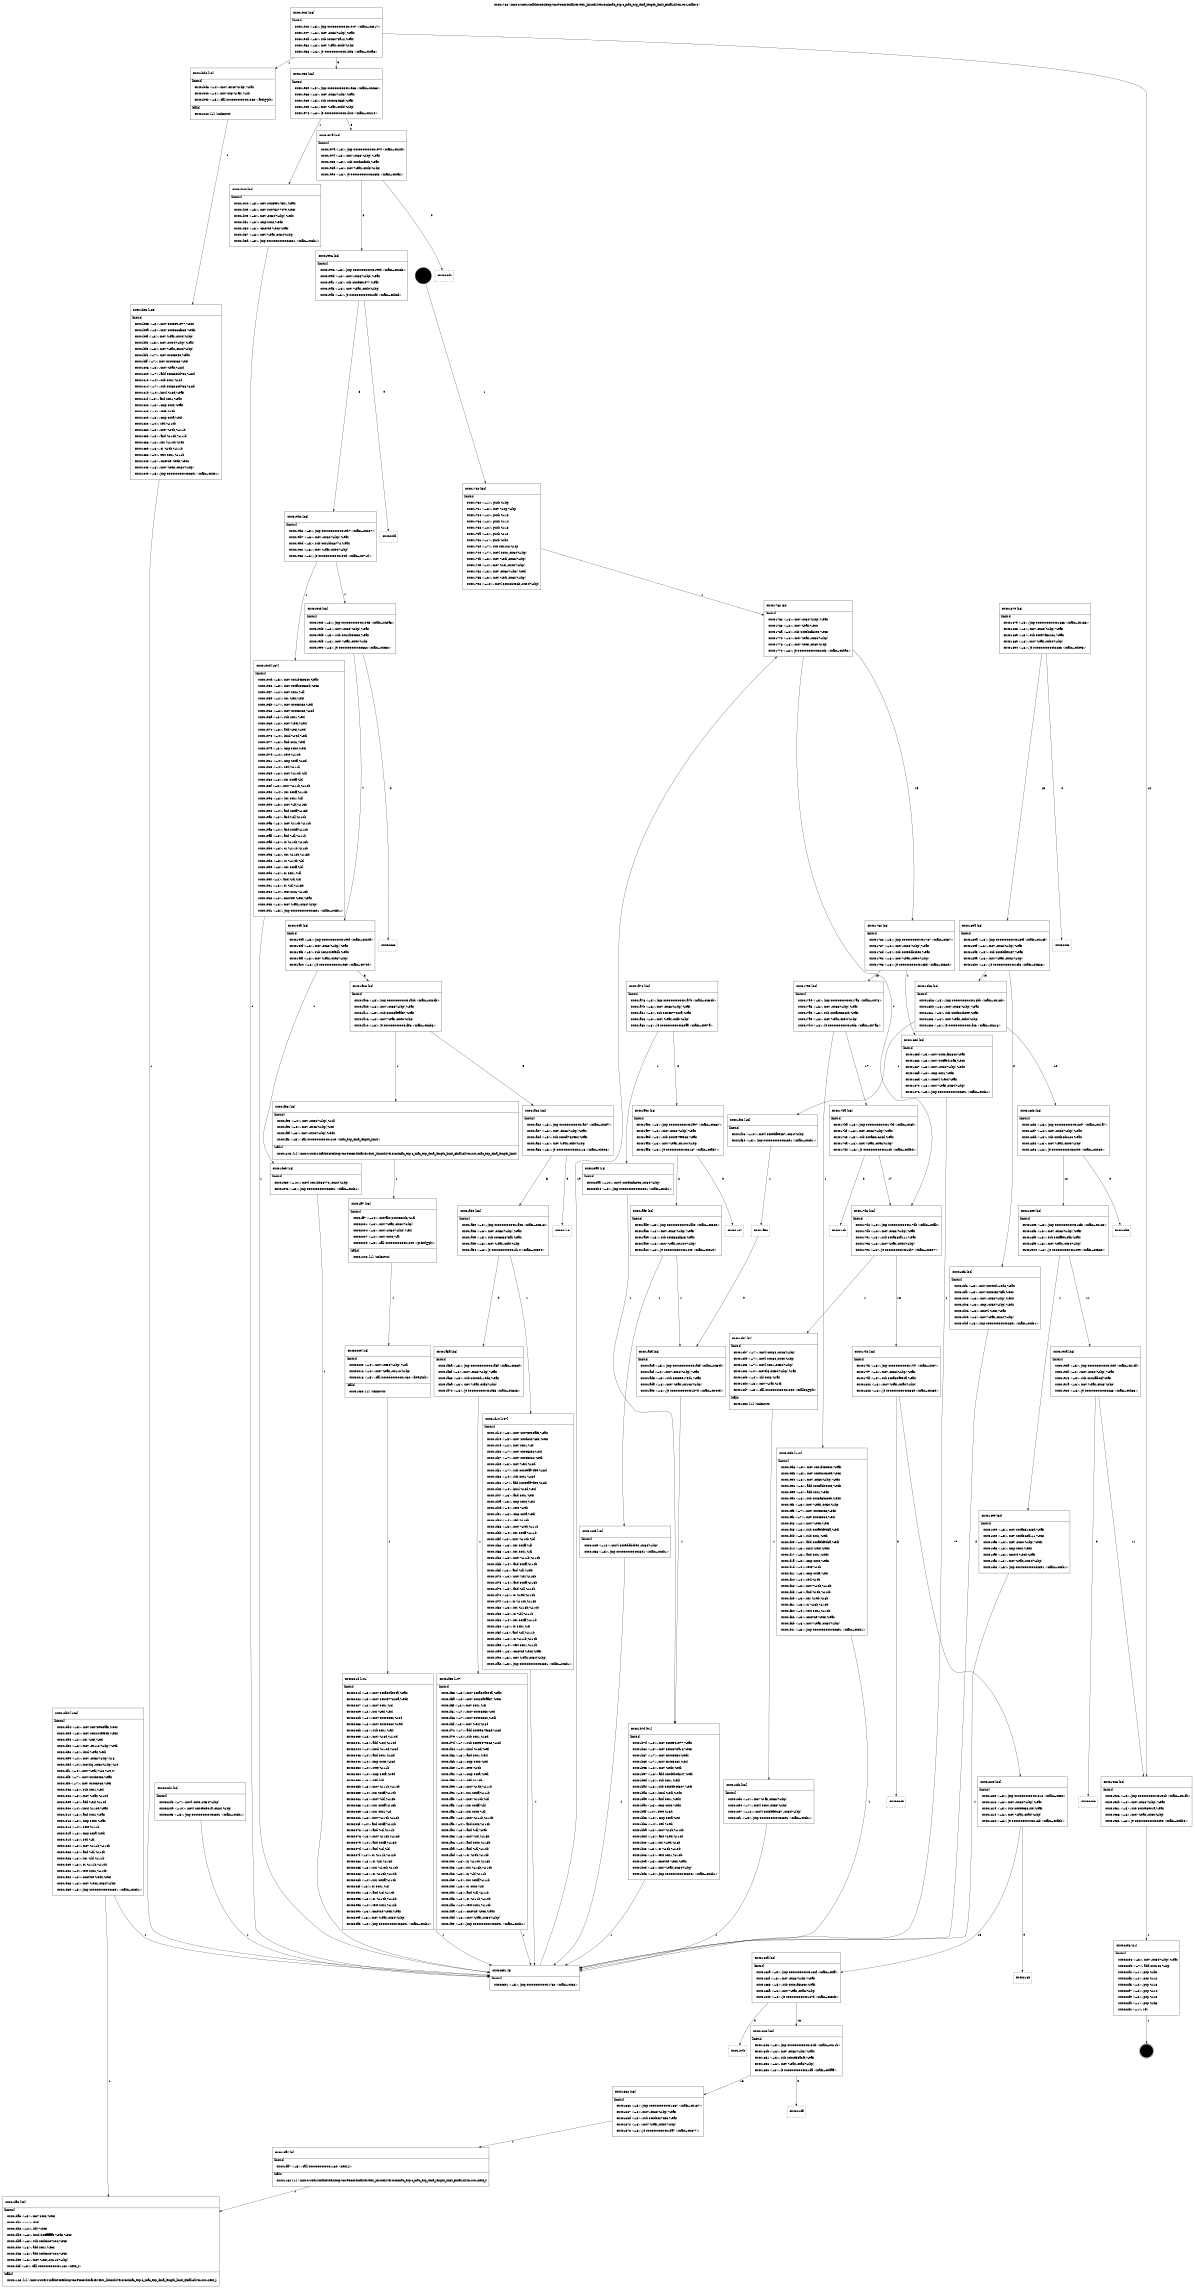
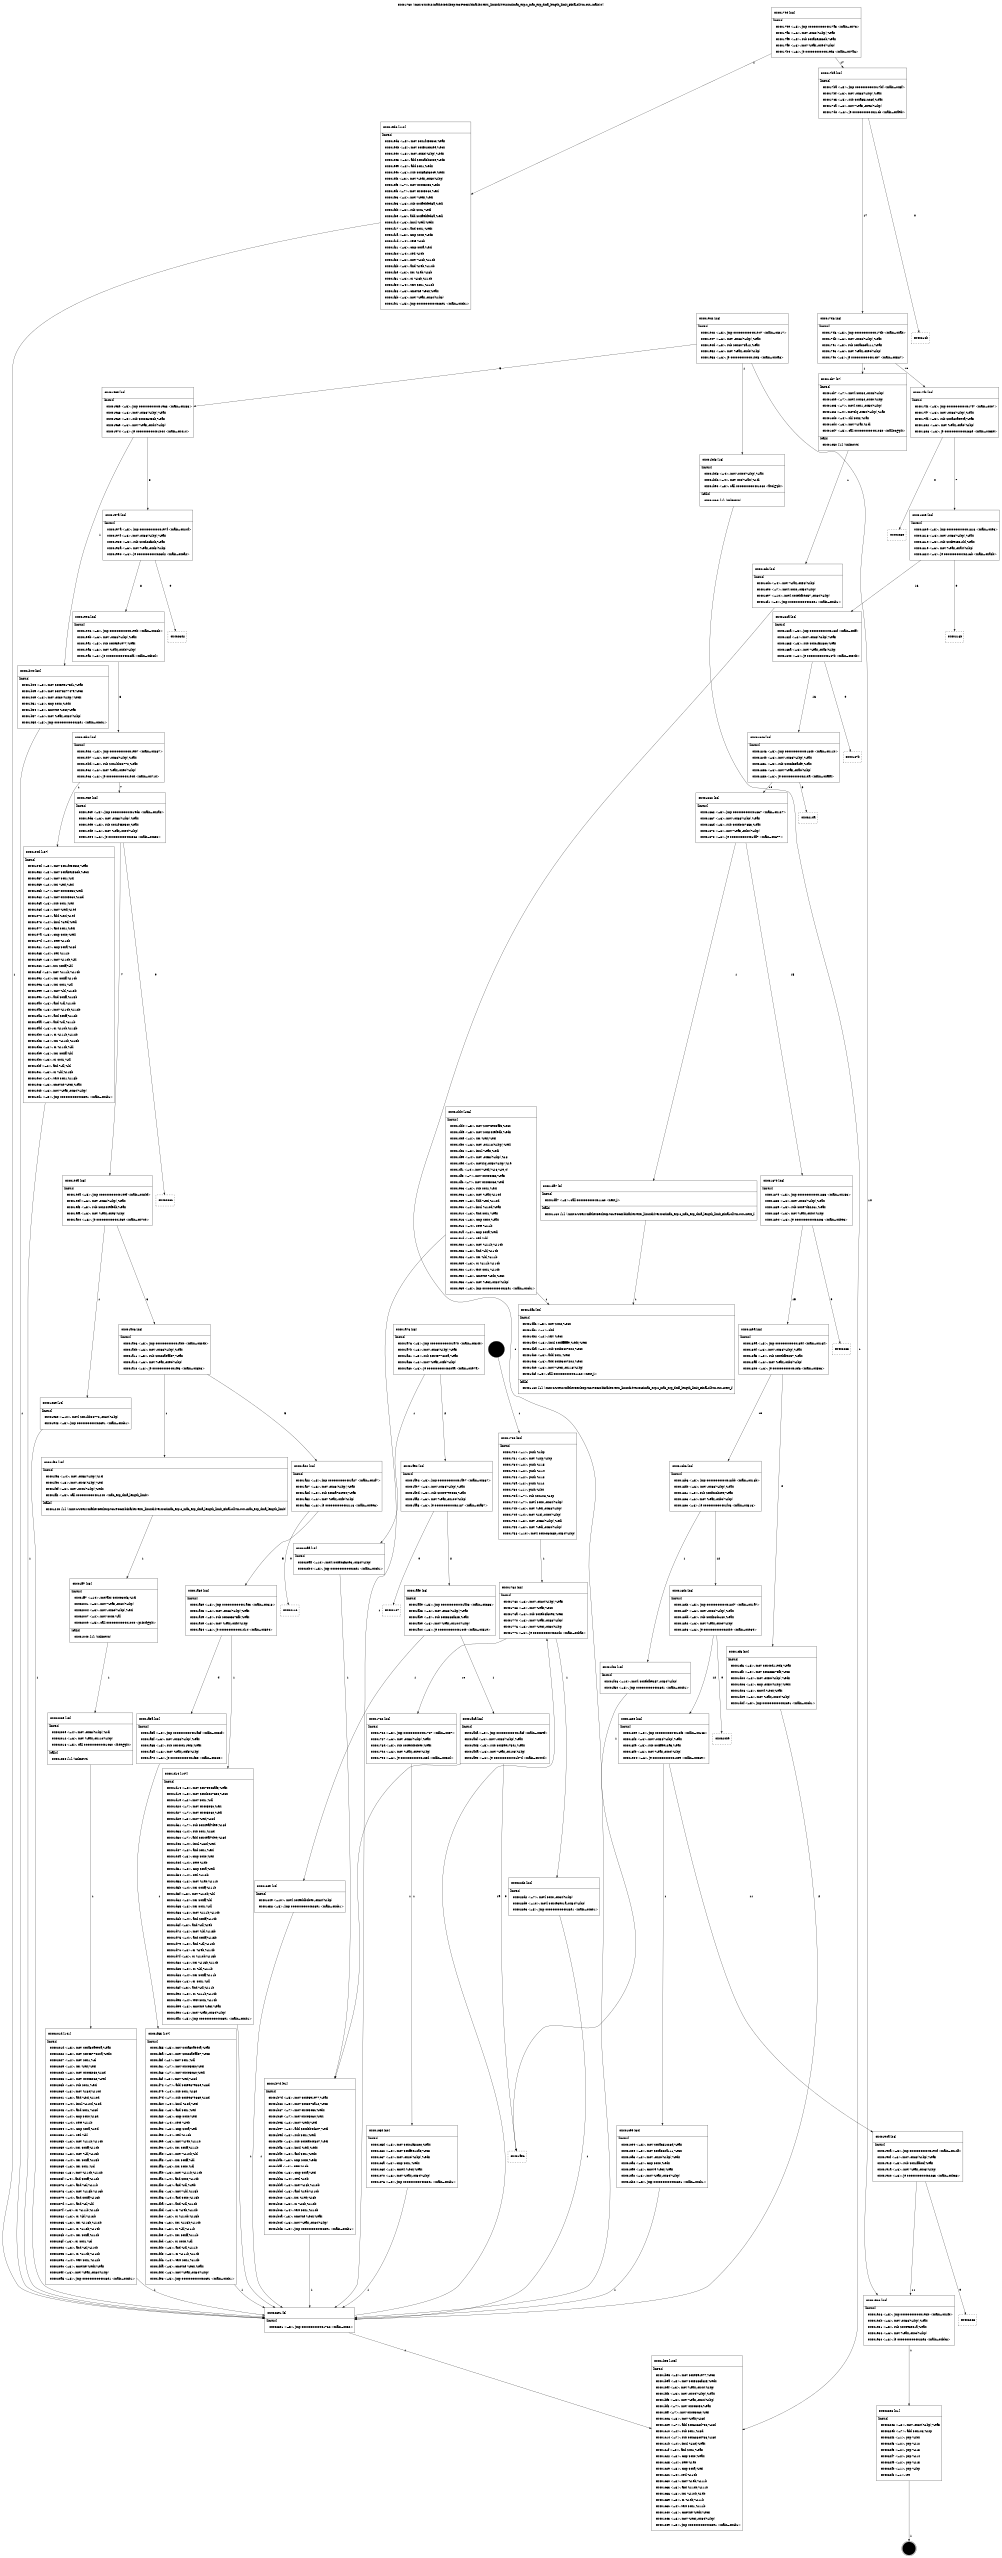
(389, 537) -> none
(850, 953) -> (566, 1757)
(875, 975) -> none
none -> (774, 1008)
(730, 1291) -> (502, 1957)
(149, 1374) -> (499, 2380)
(955, 1542) -> (956, 480)
